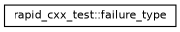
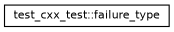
(90, 16) -> (87, 16)
